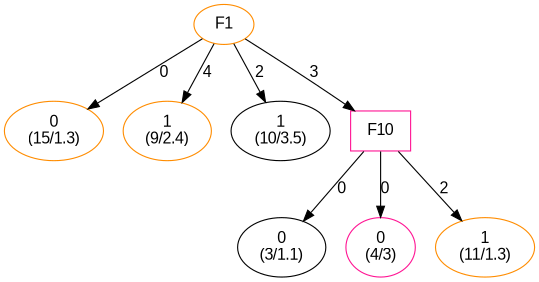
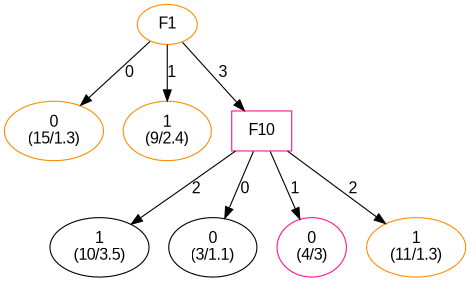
(247, 68) -> (188, 184)
(207, 73) -> (172, 73)
(385, 189) -> (295, 189)
